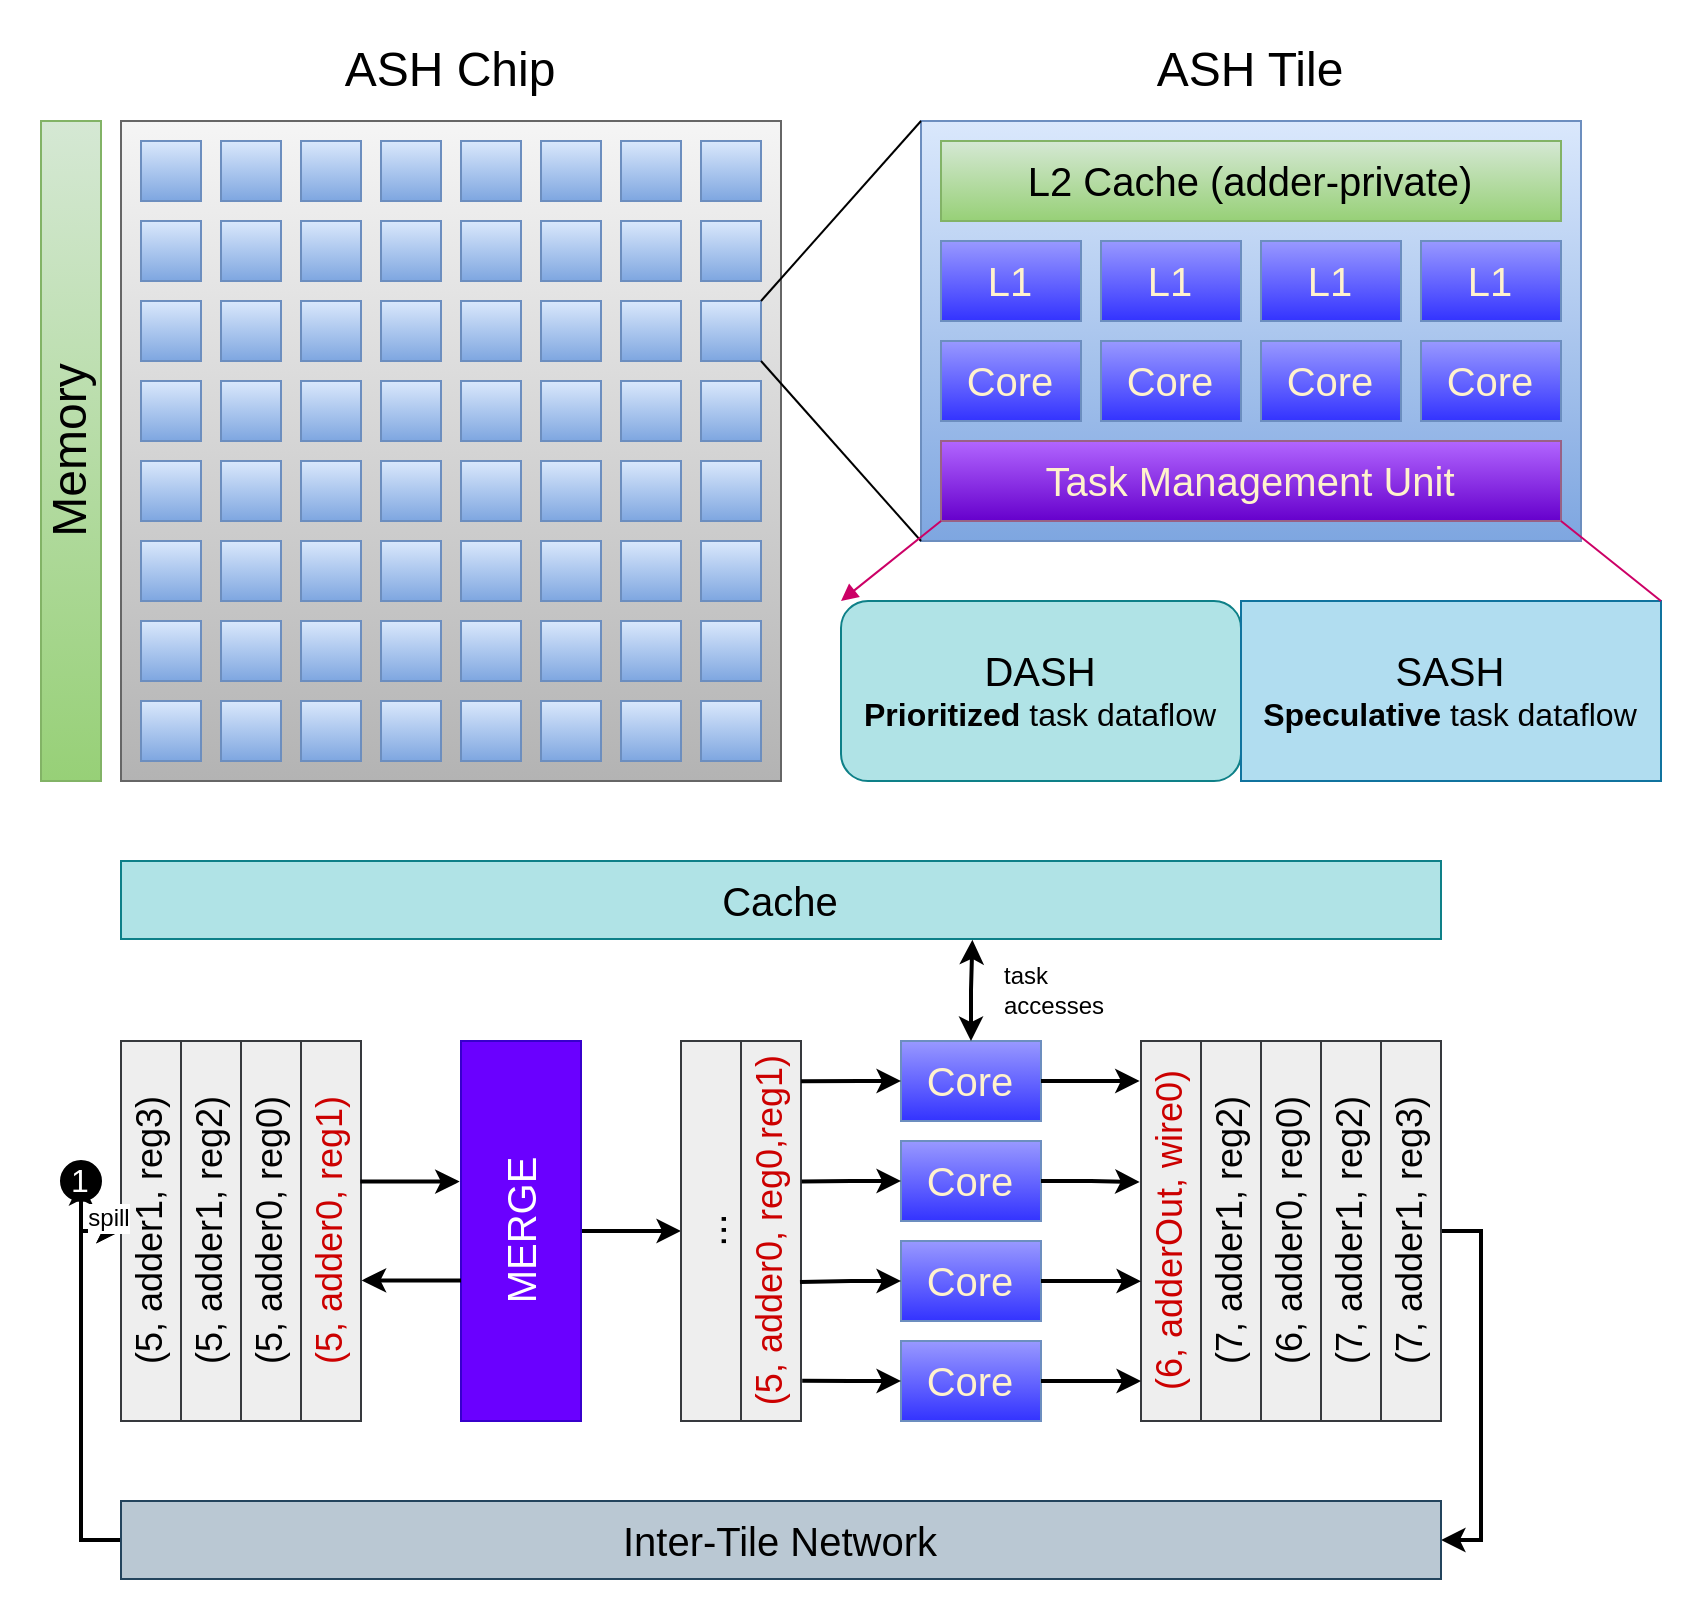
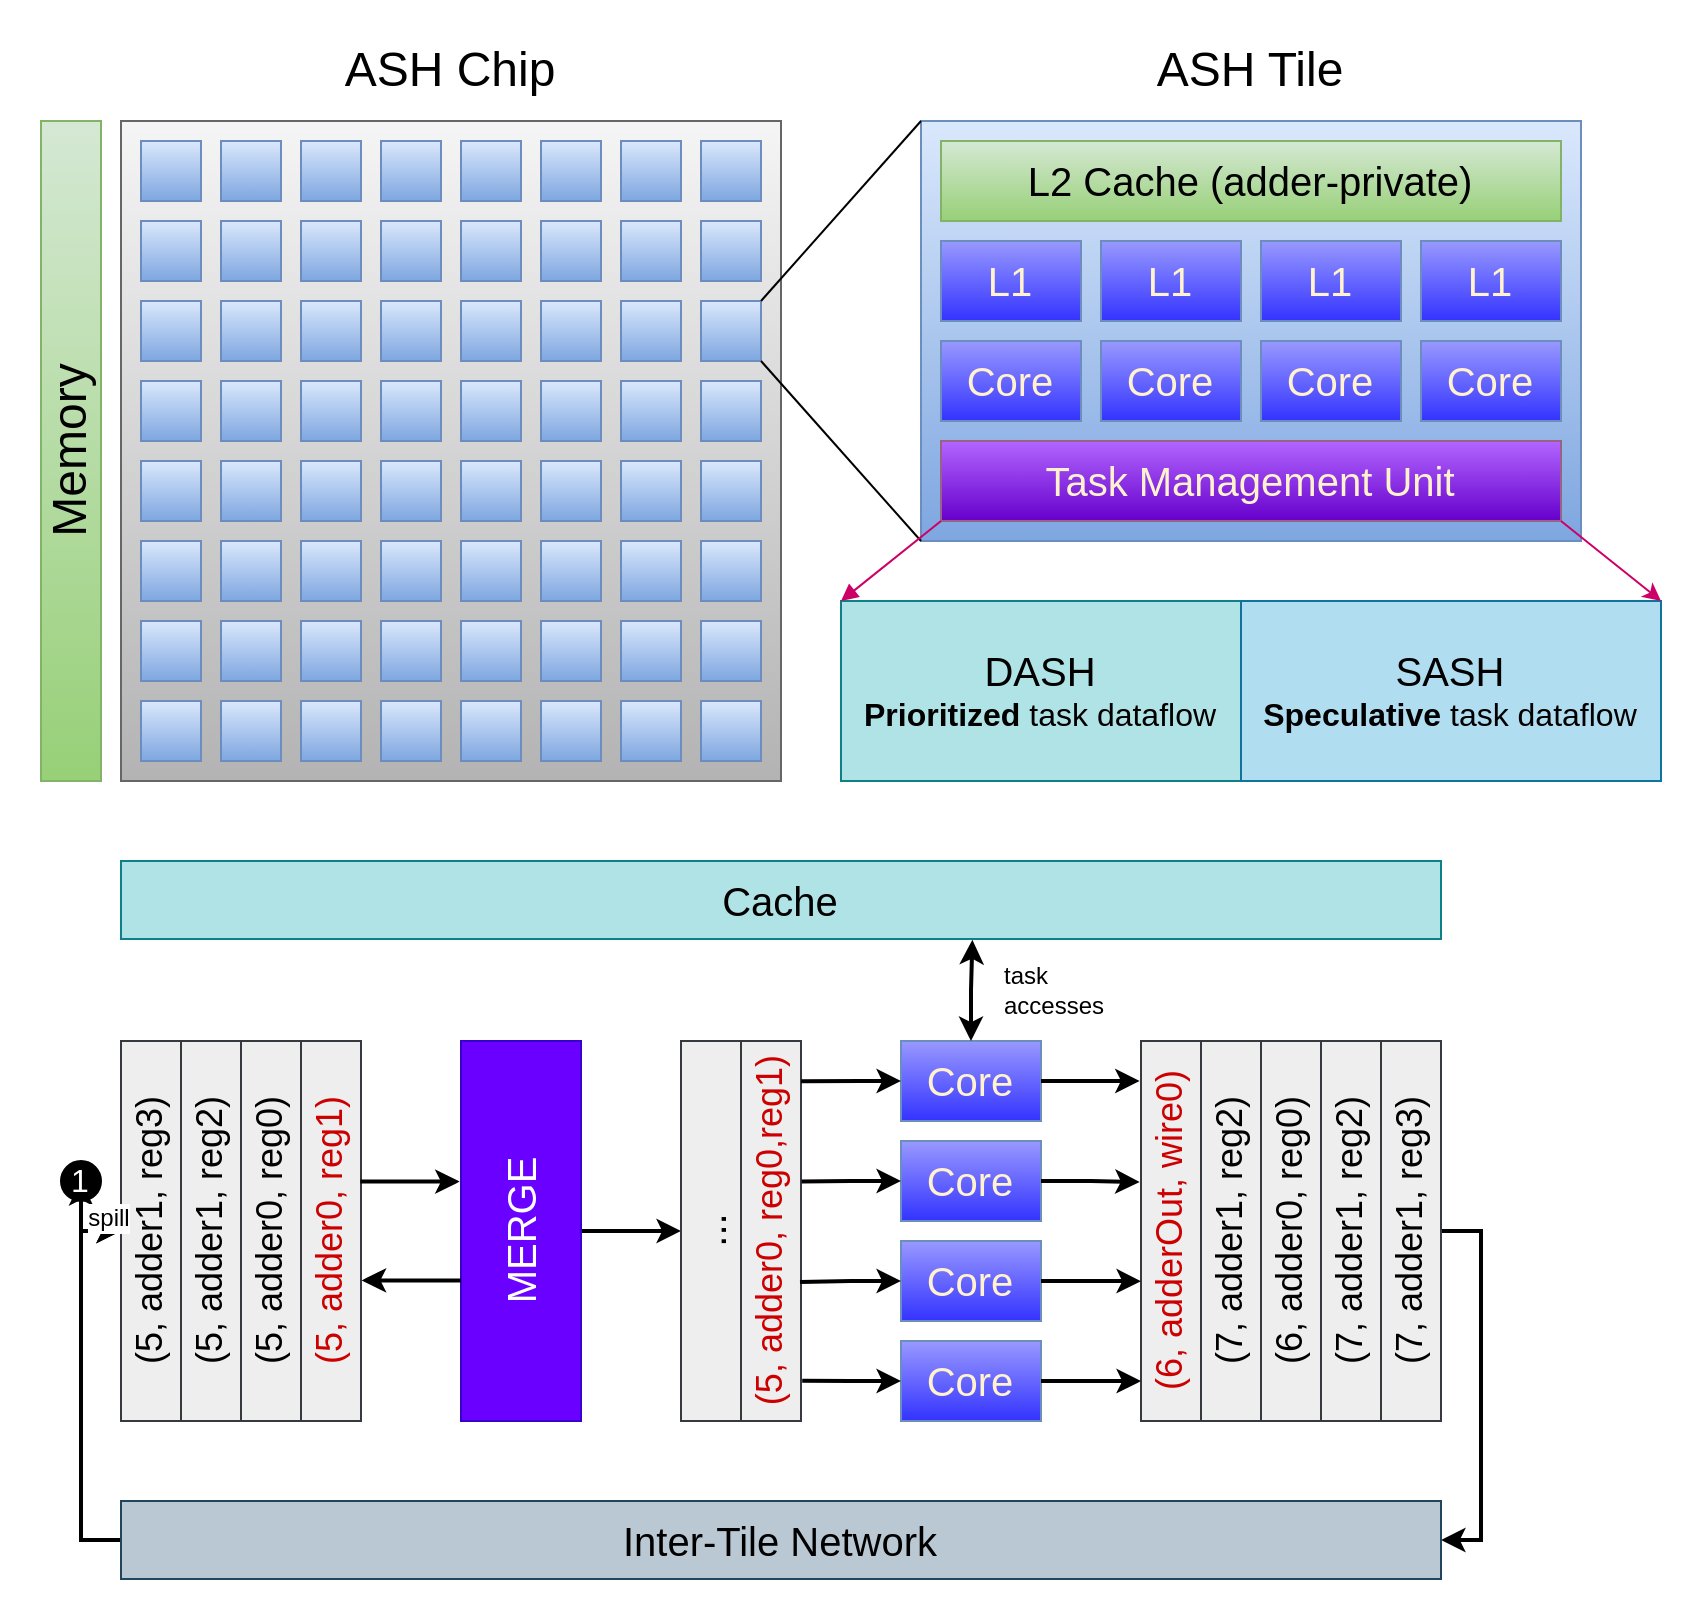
(1654, 595) -> (1649, 592)
(1041, 691) -> (1041, 691)
